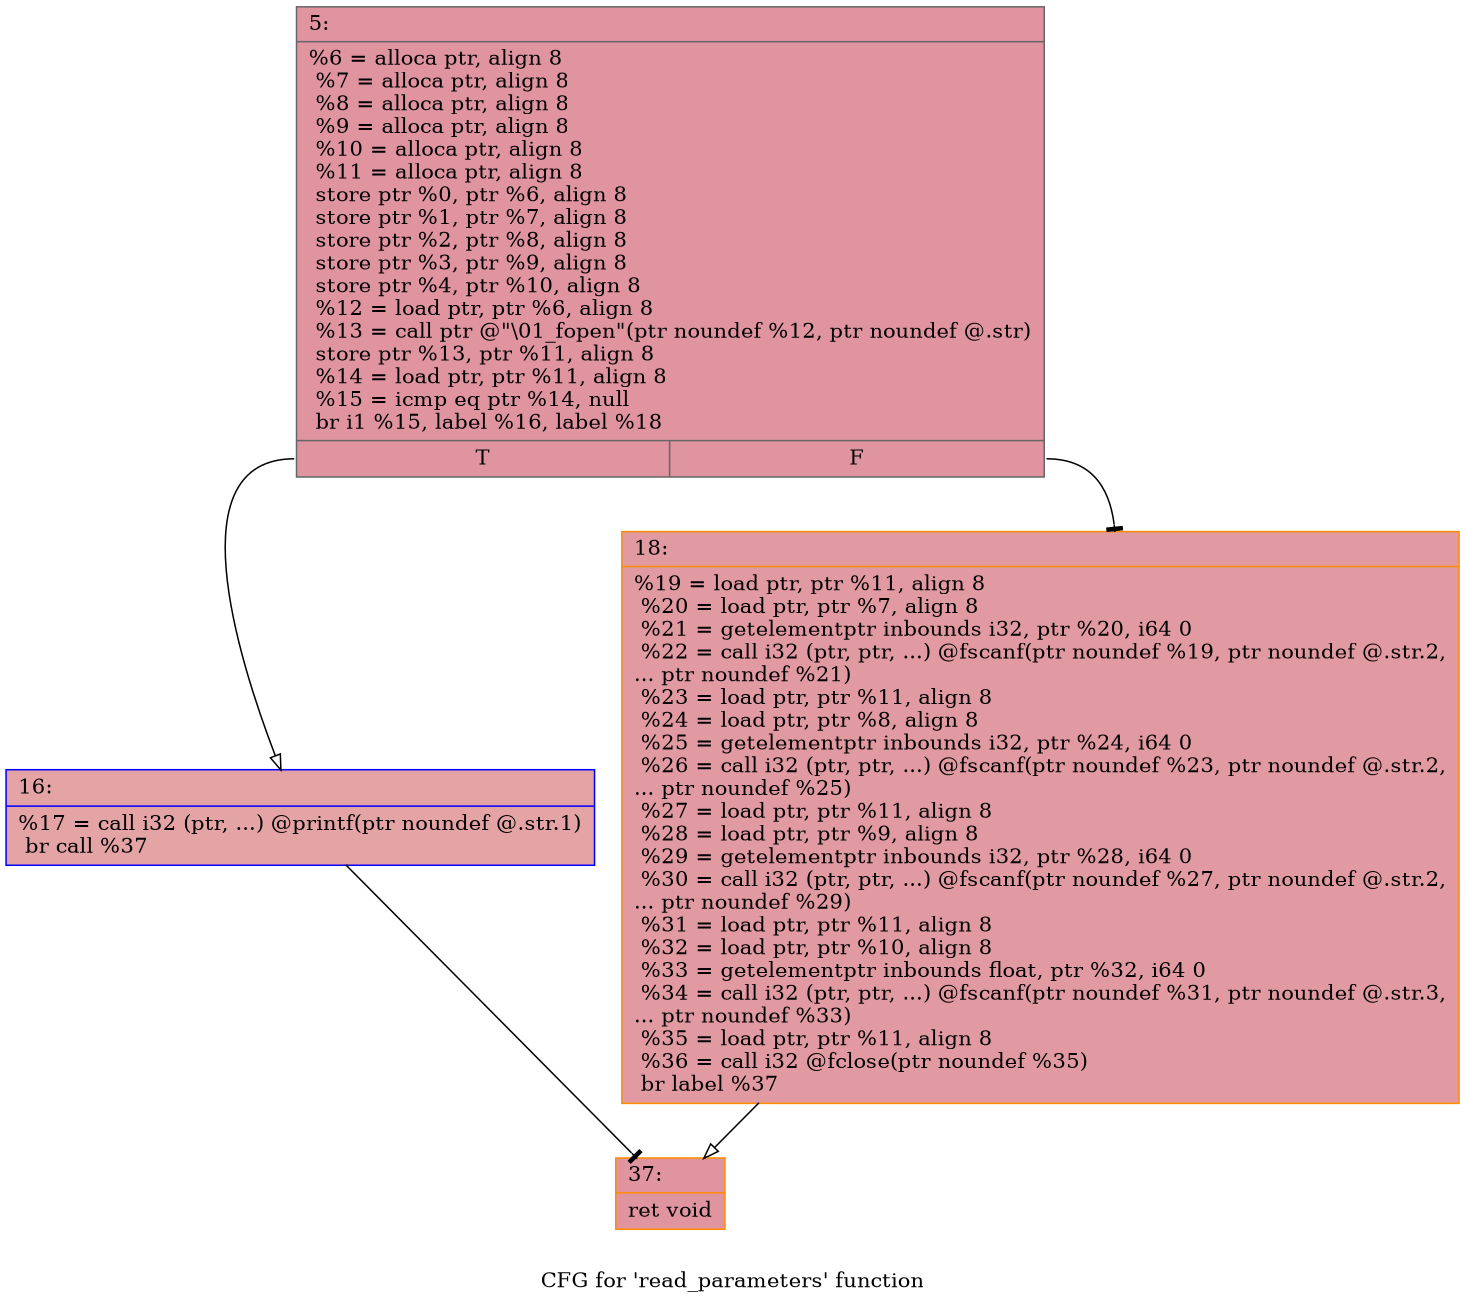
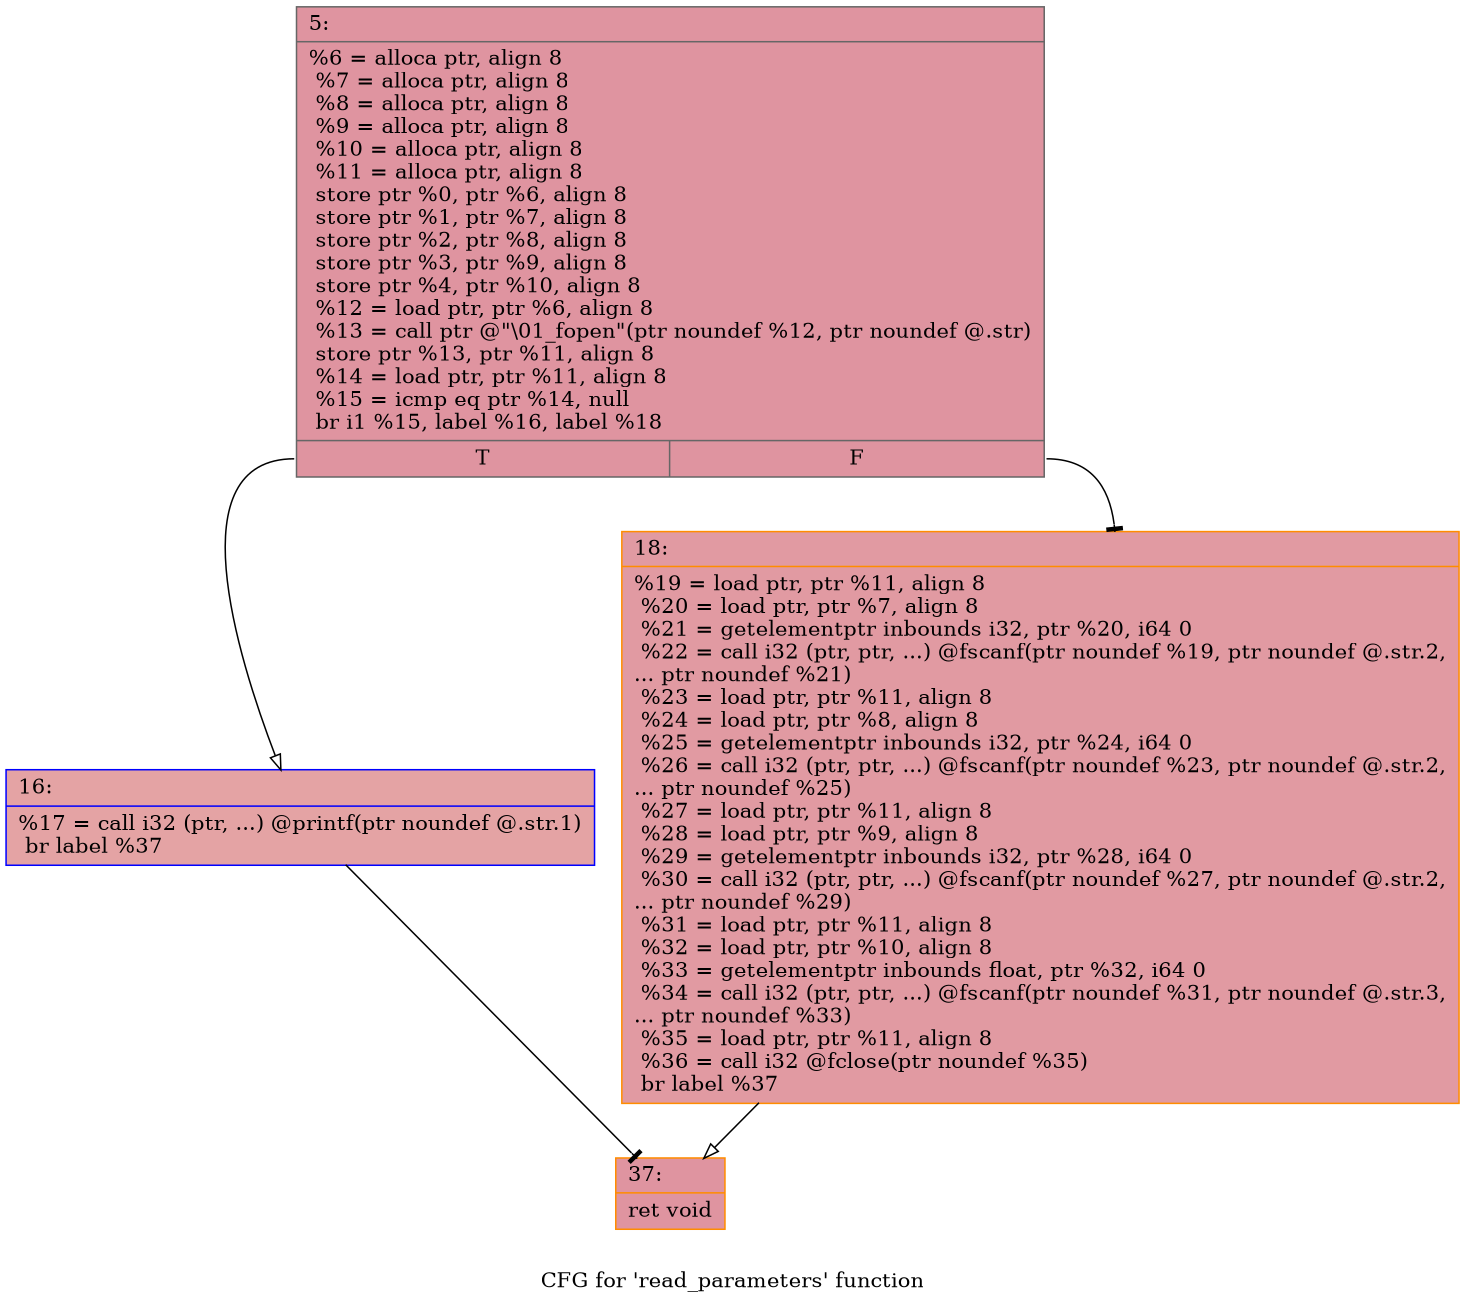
(83, 846) -> (91, 846)
